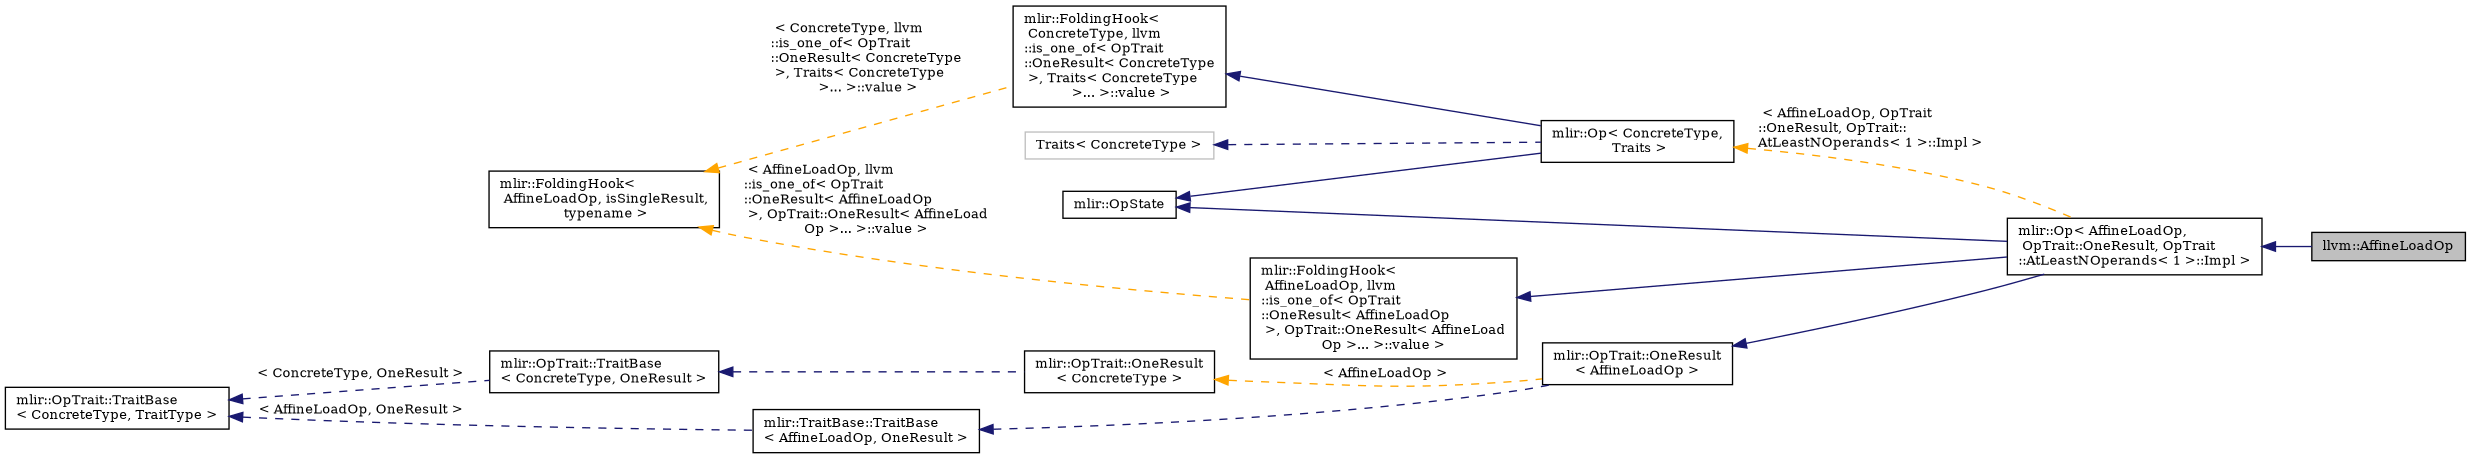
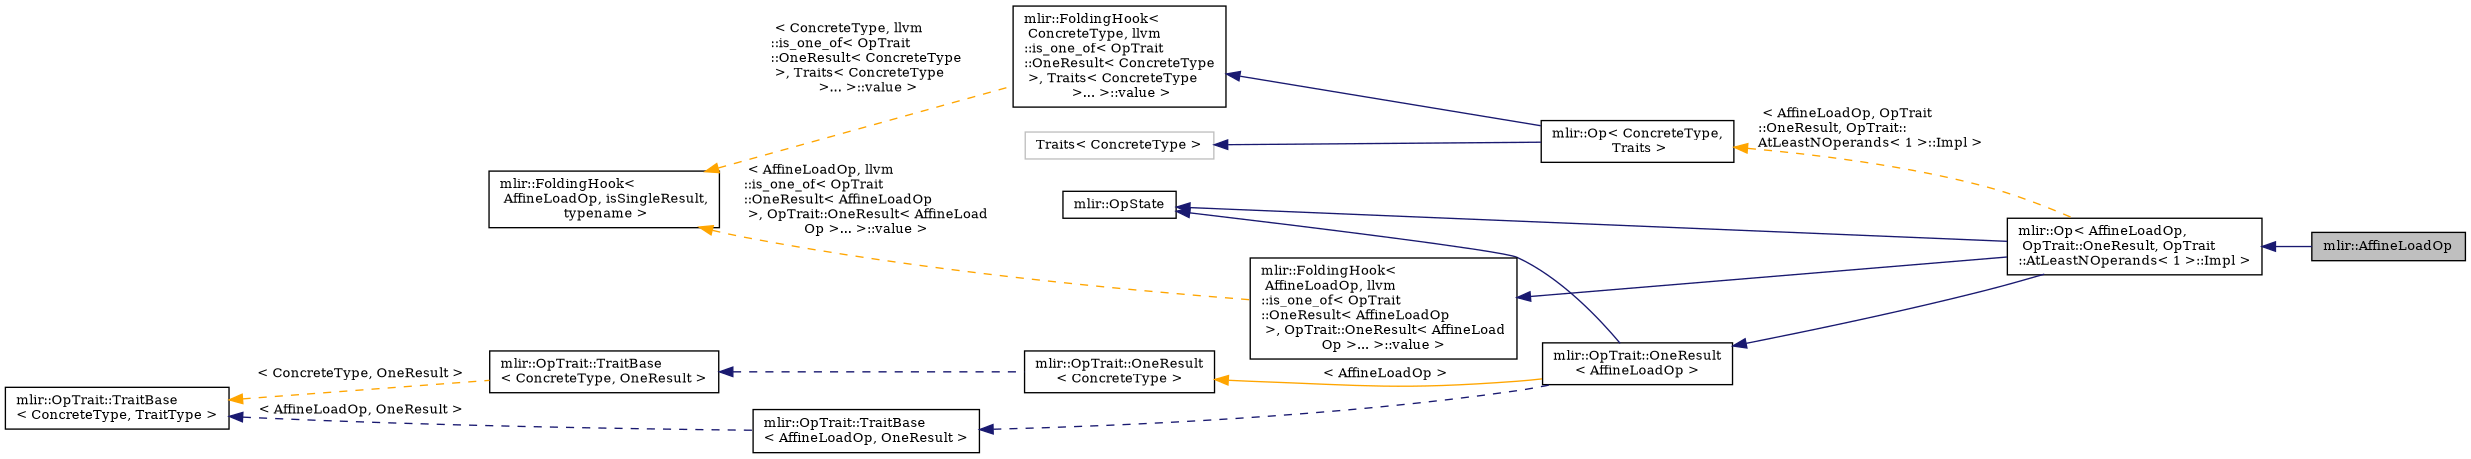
(1385, 143) -> (1385, 143)
(1366, 175) -> (1421, 242)
(2389, 247) -> (2389, 247)
(1385, 386) -> (1385, 386)
(366, 390) -> (366, 390)
(866, 431) -> (866, 431)
